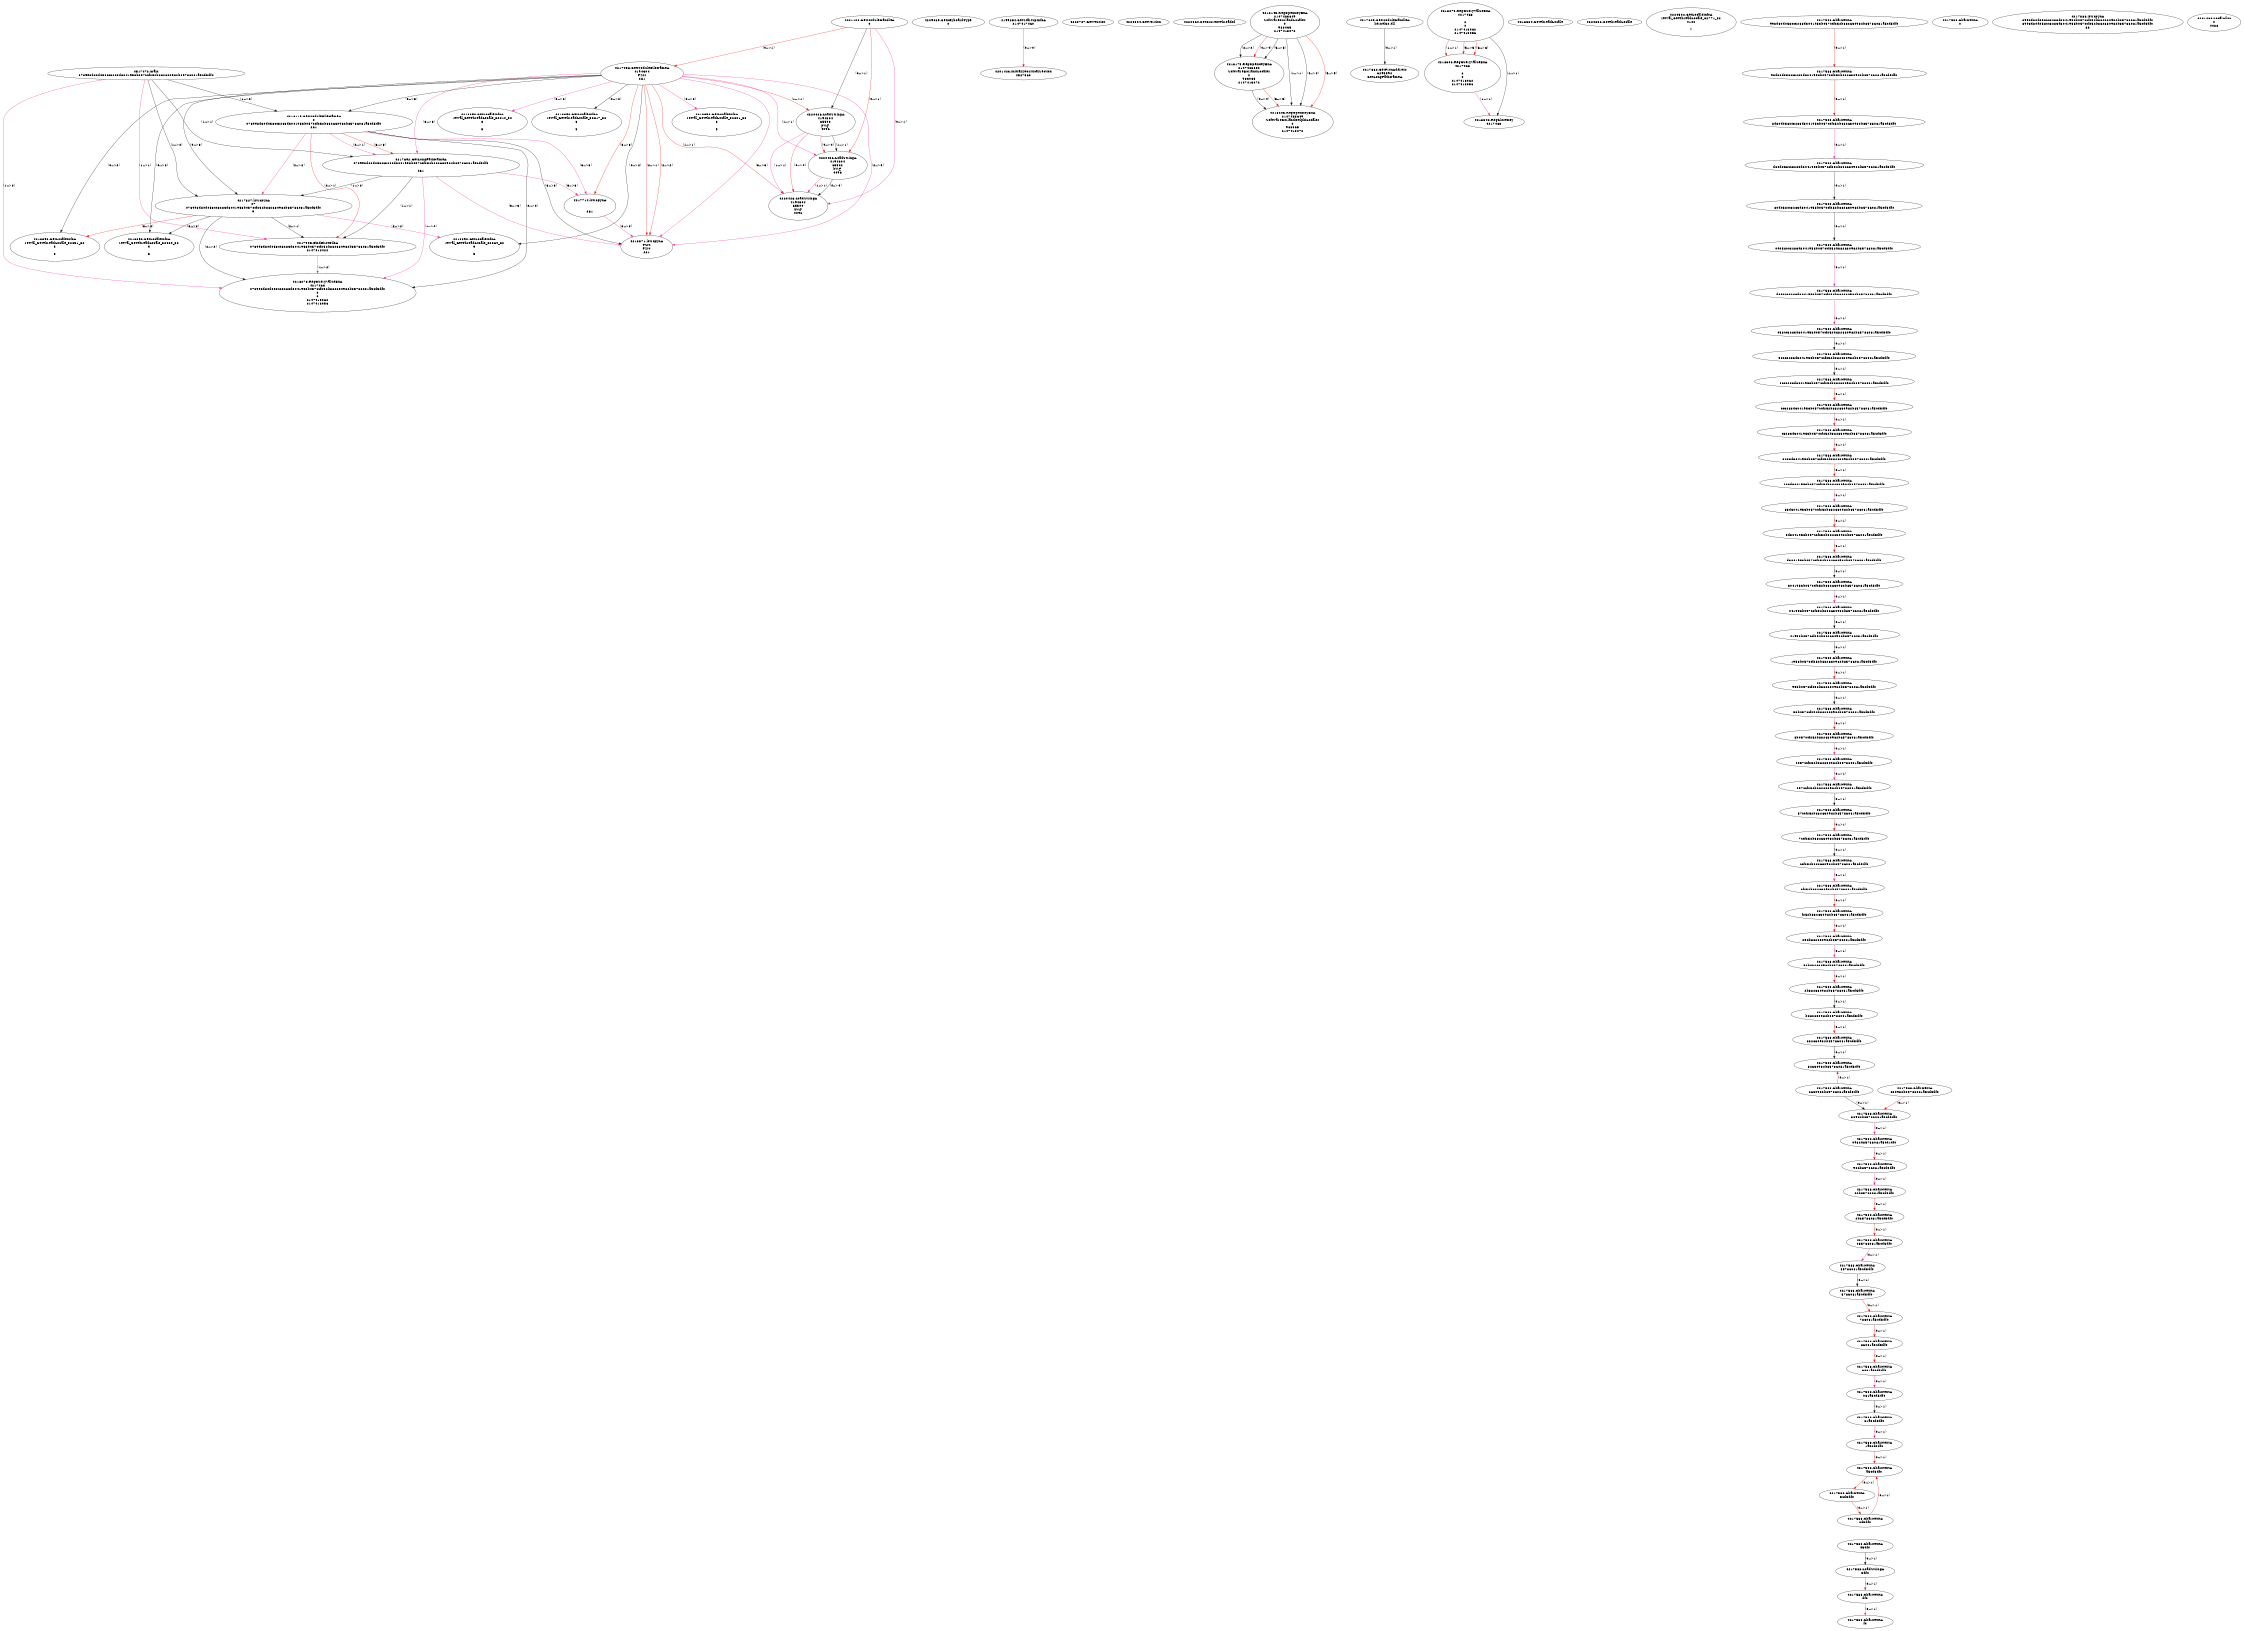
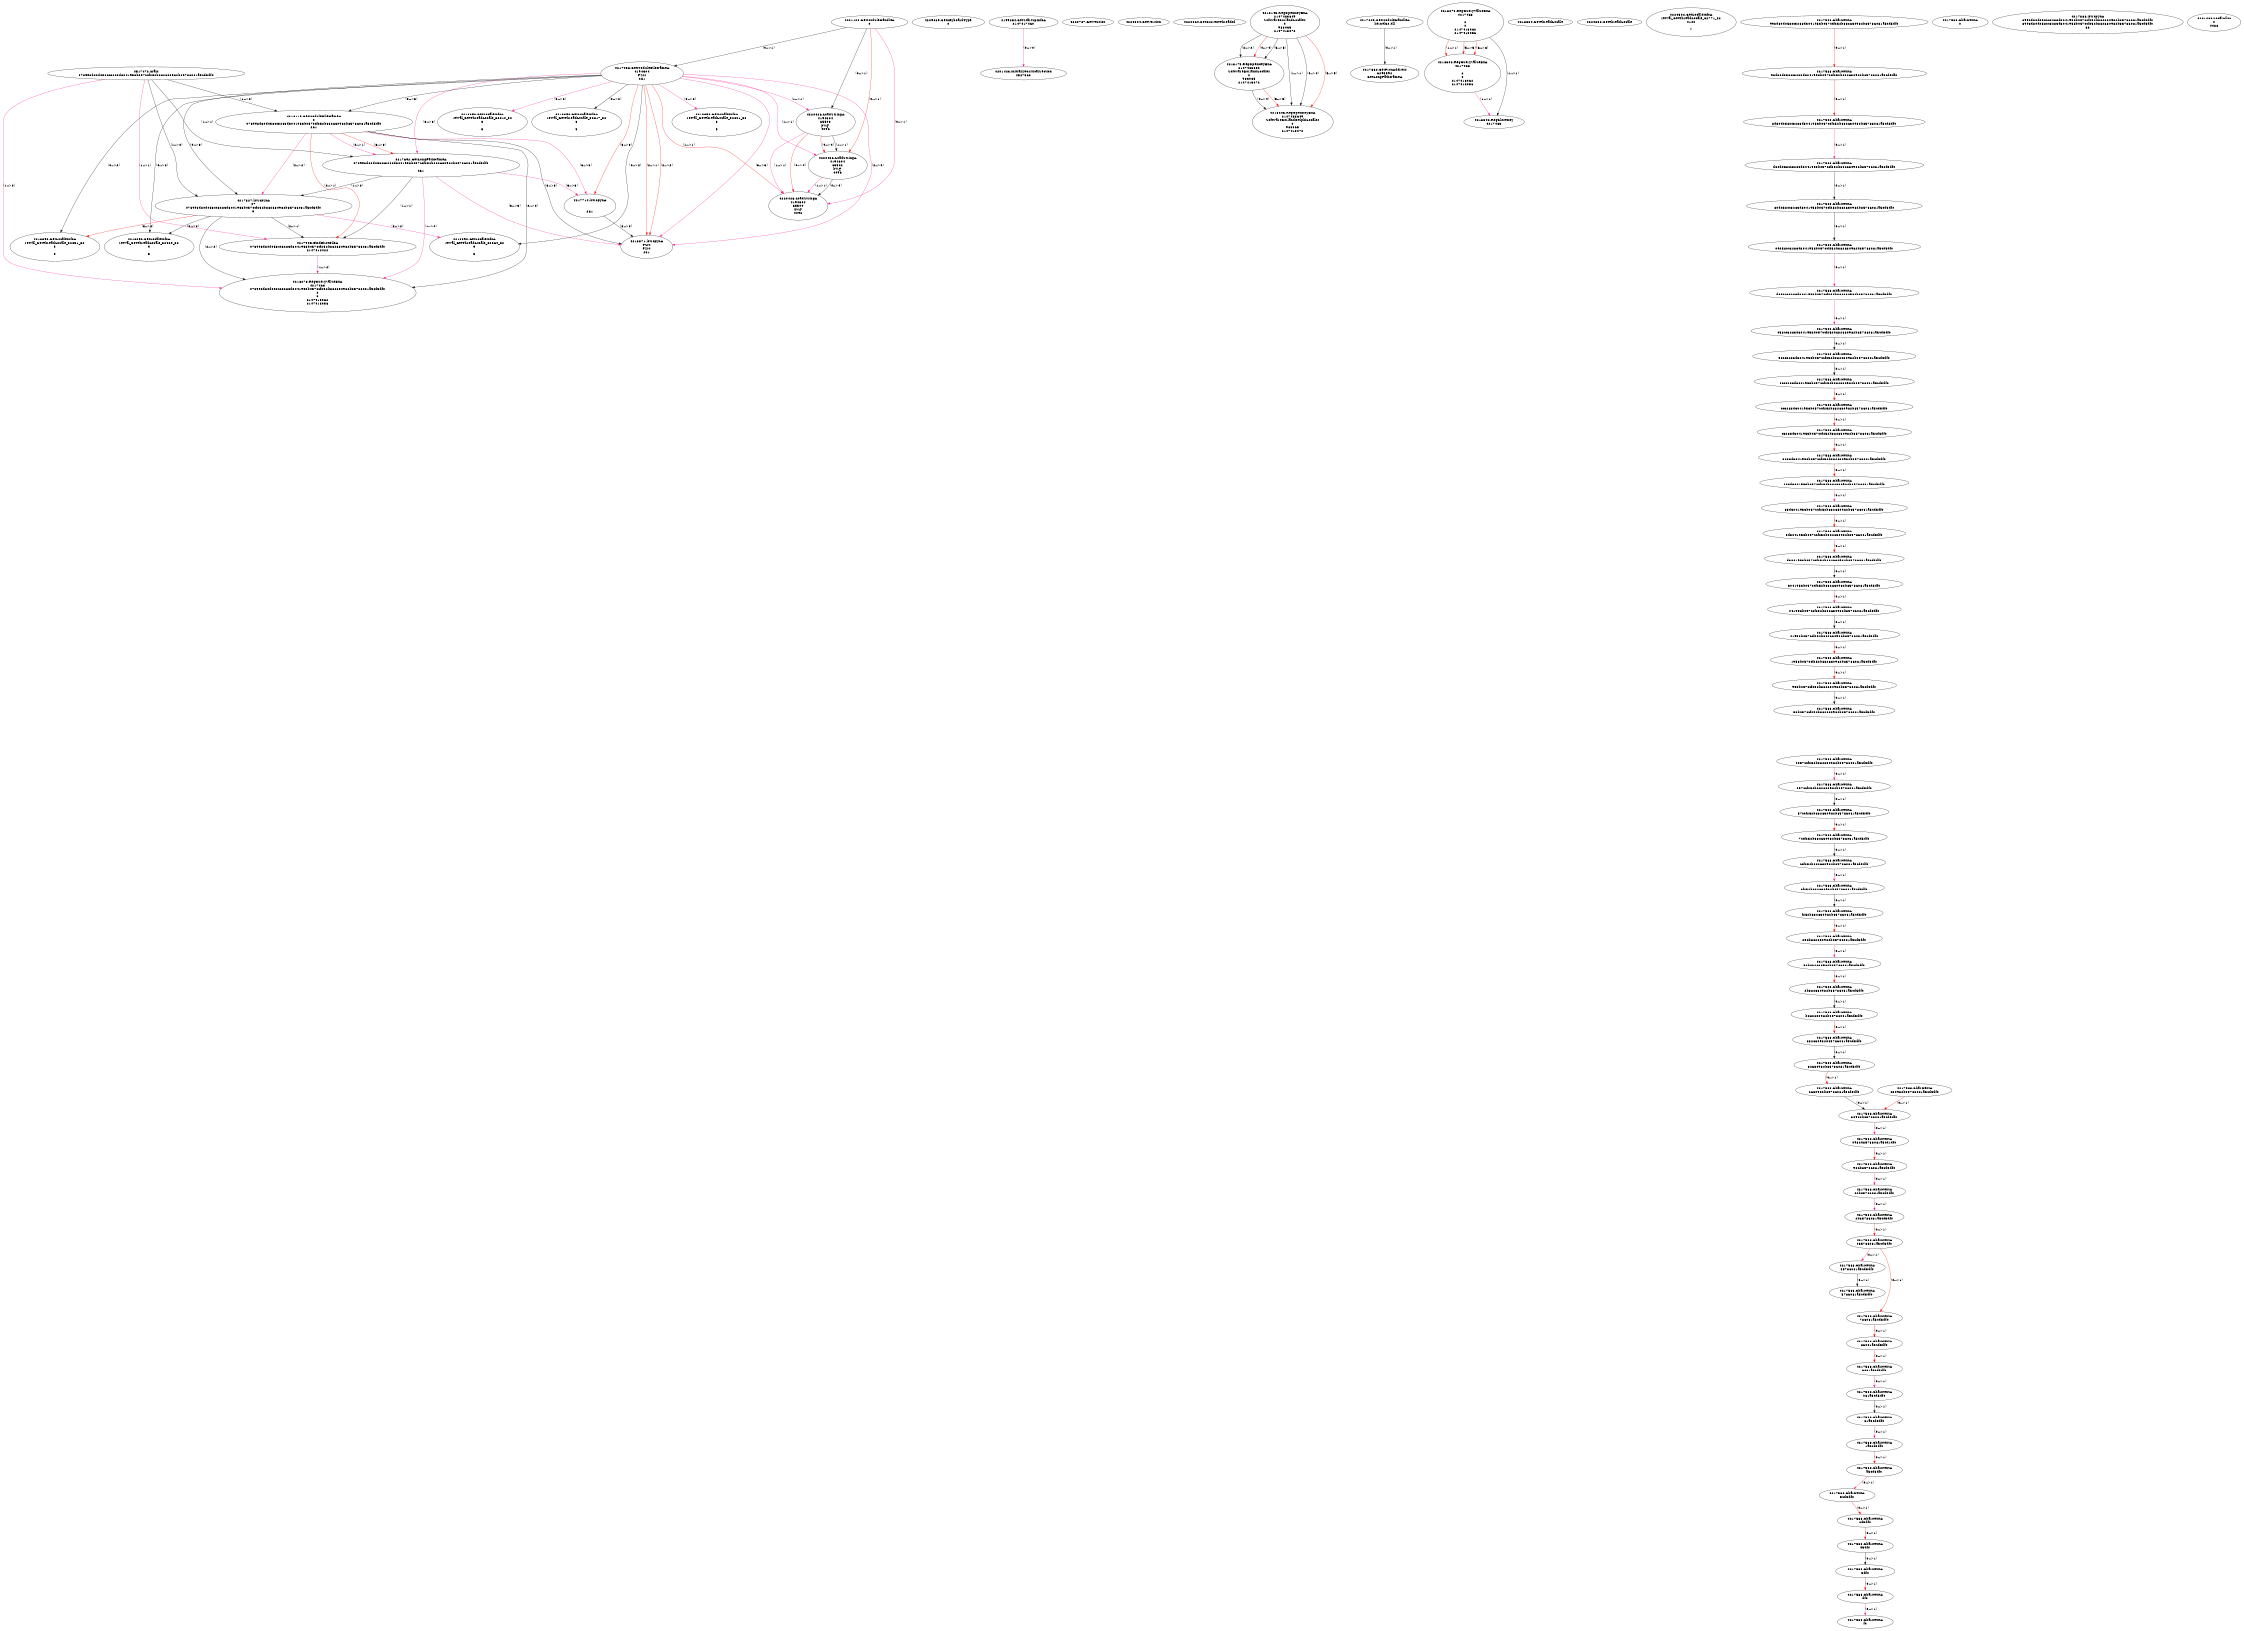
(762, 46) -> (762, 46)
(1024, 47) -> (1024, 47)
(768, 92) -> (768, 92)
(617, 226) -> (617, 226)
(1834, 646) -> (1834, 646)
(1834, 736) -> none
(1834, 899) -> (1834, 899)
(1838, 1079) -> (1826, 1076)
(1874, 1203) -> (1874, 1203)
(1865, 1304) -> (1891, 1279)
(1862, 1482) -> (1862, 1482)
(1878, 1497) -> (1865, 1532)
(1865, 1571) -> (1865, 1571)
